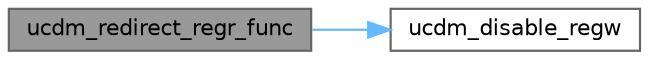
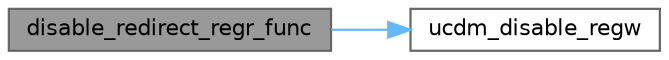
(160, 30) -> (170, 30)
